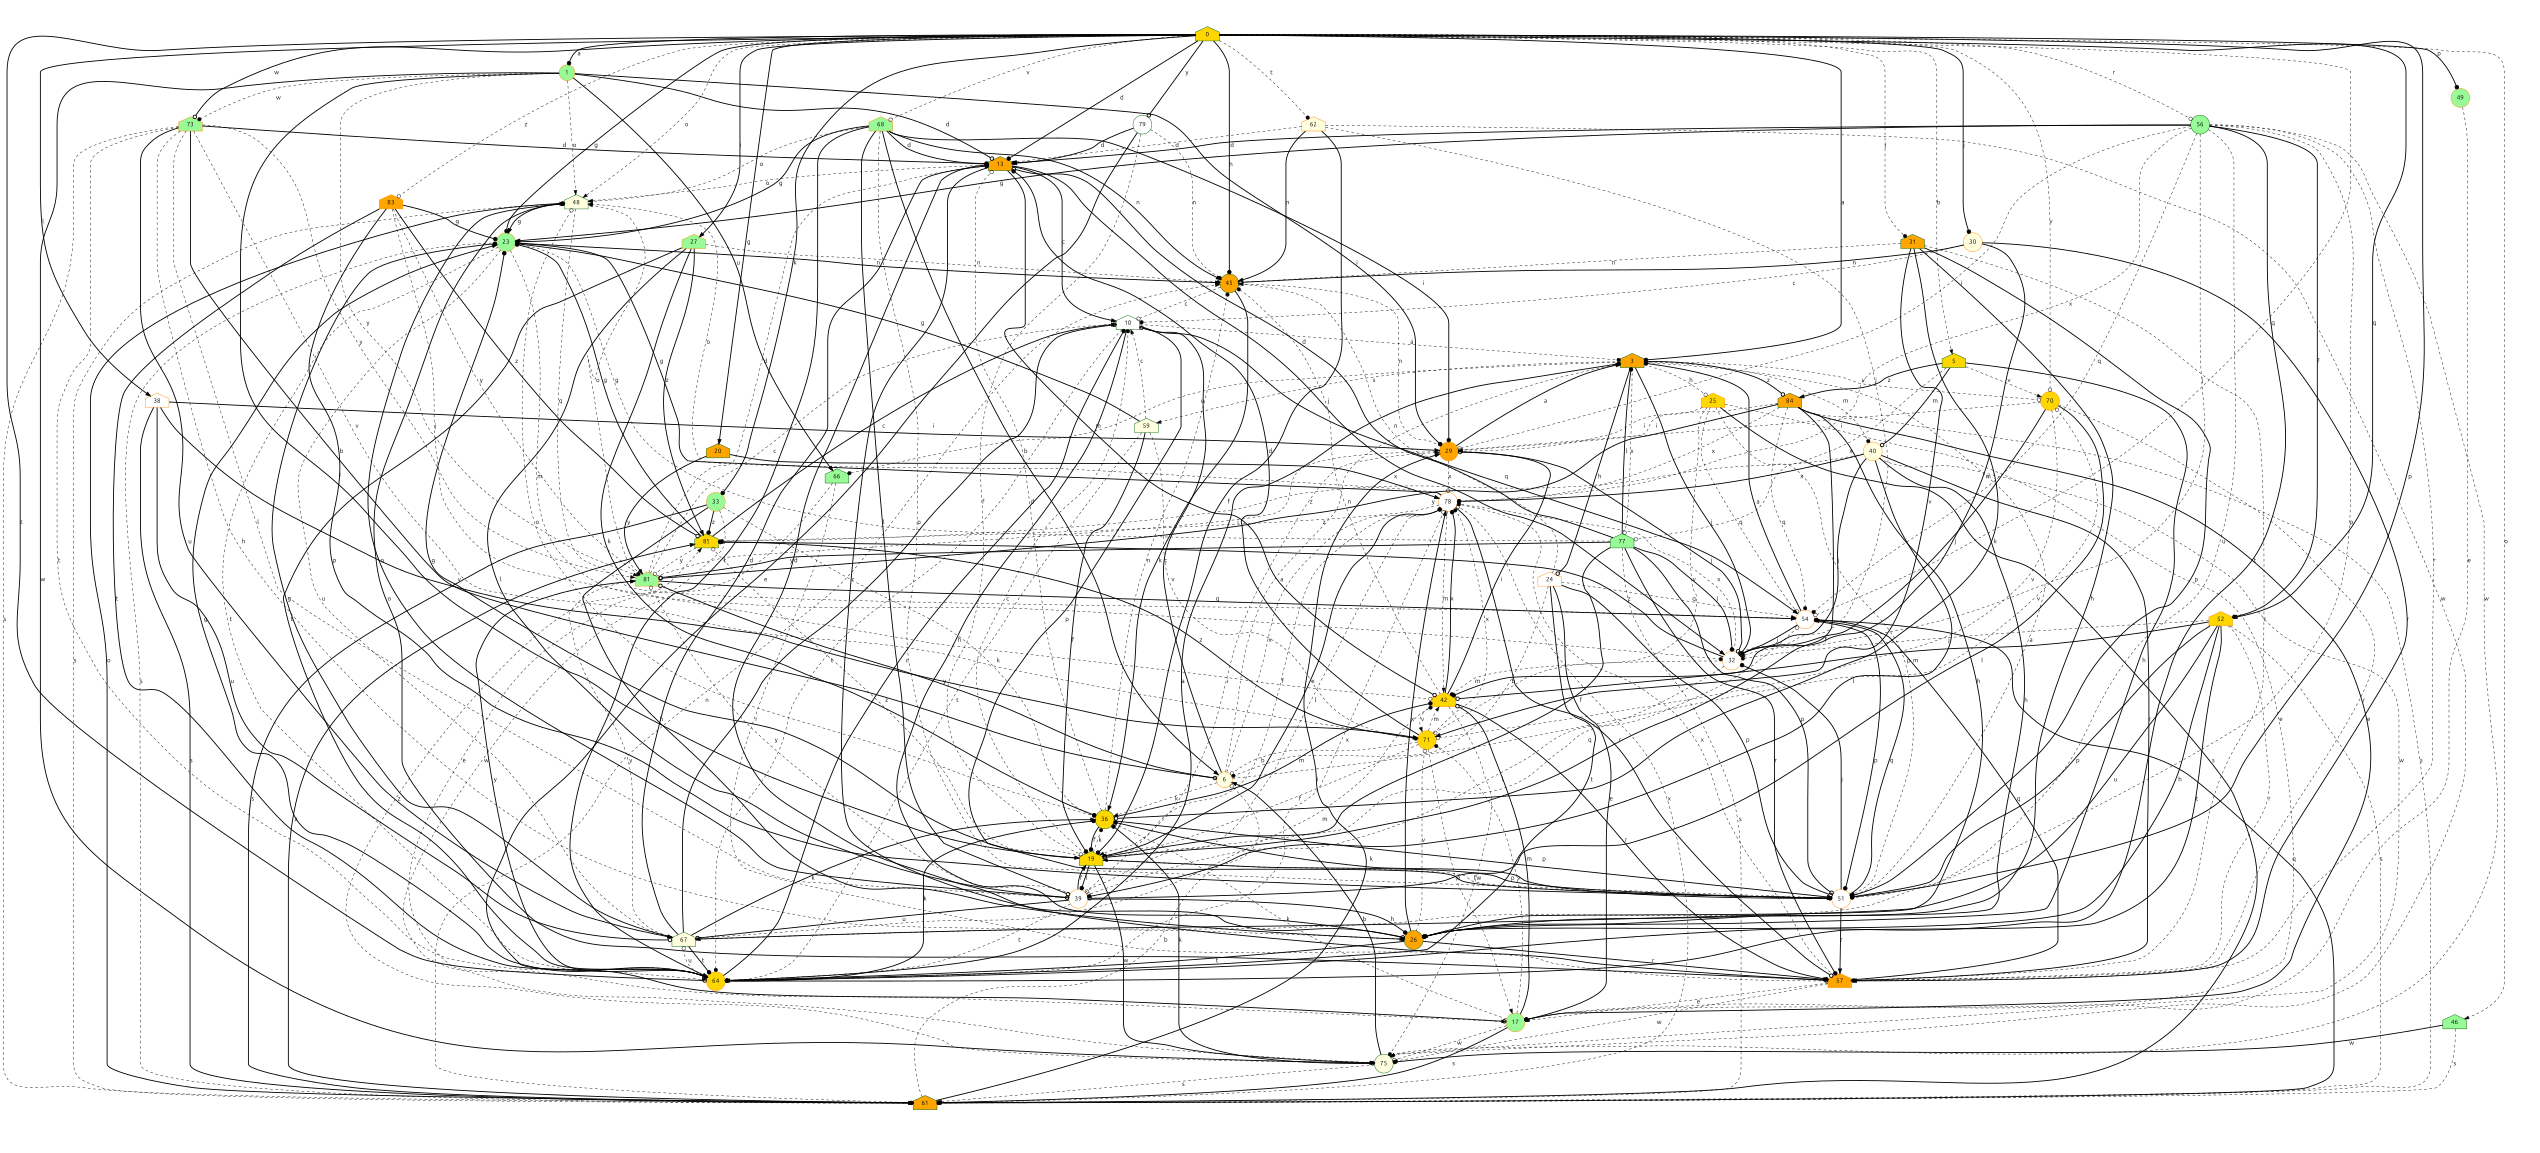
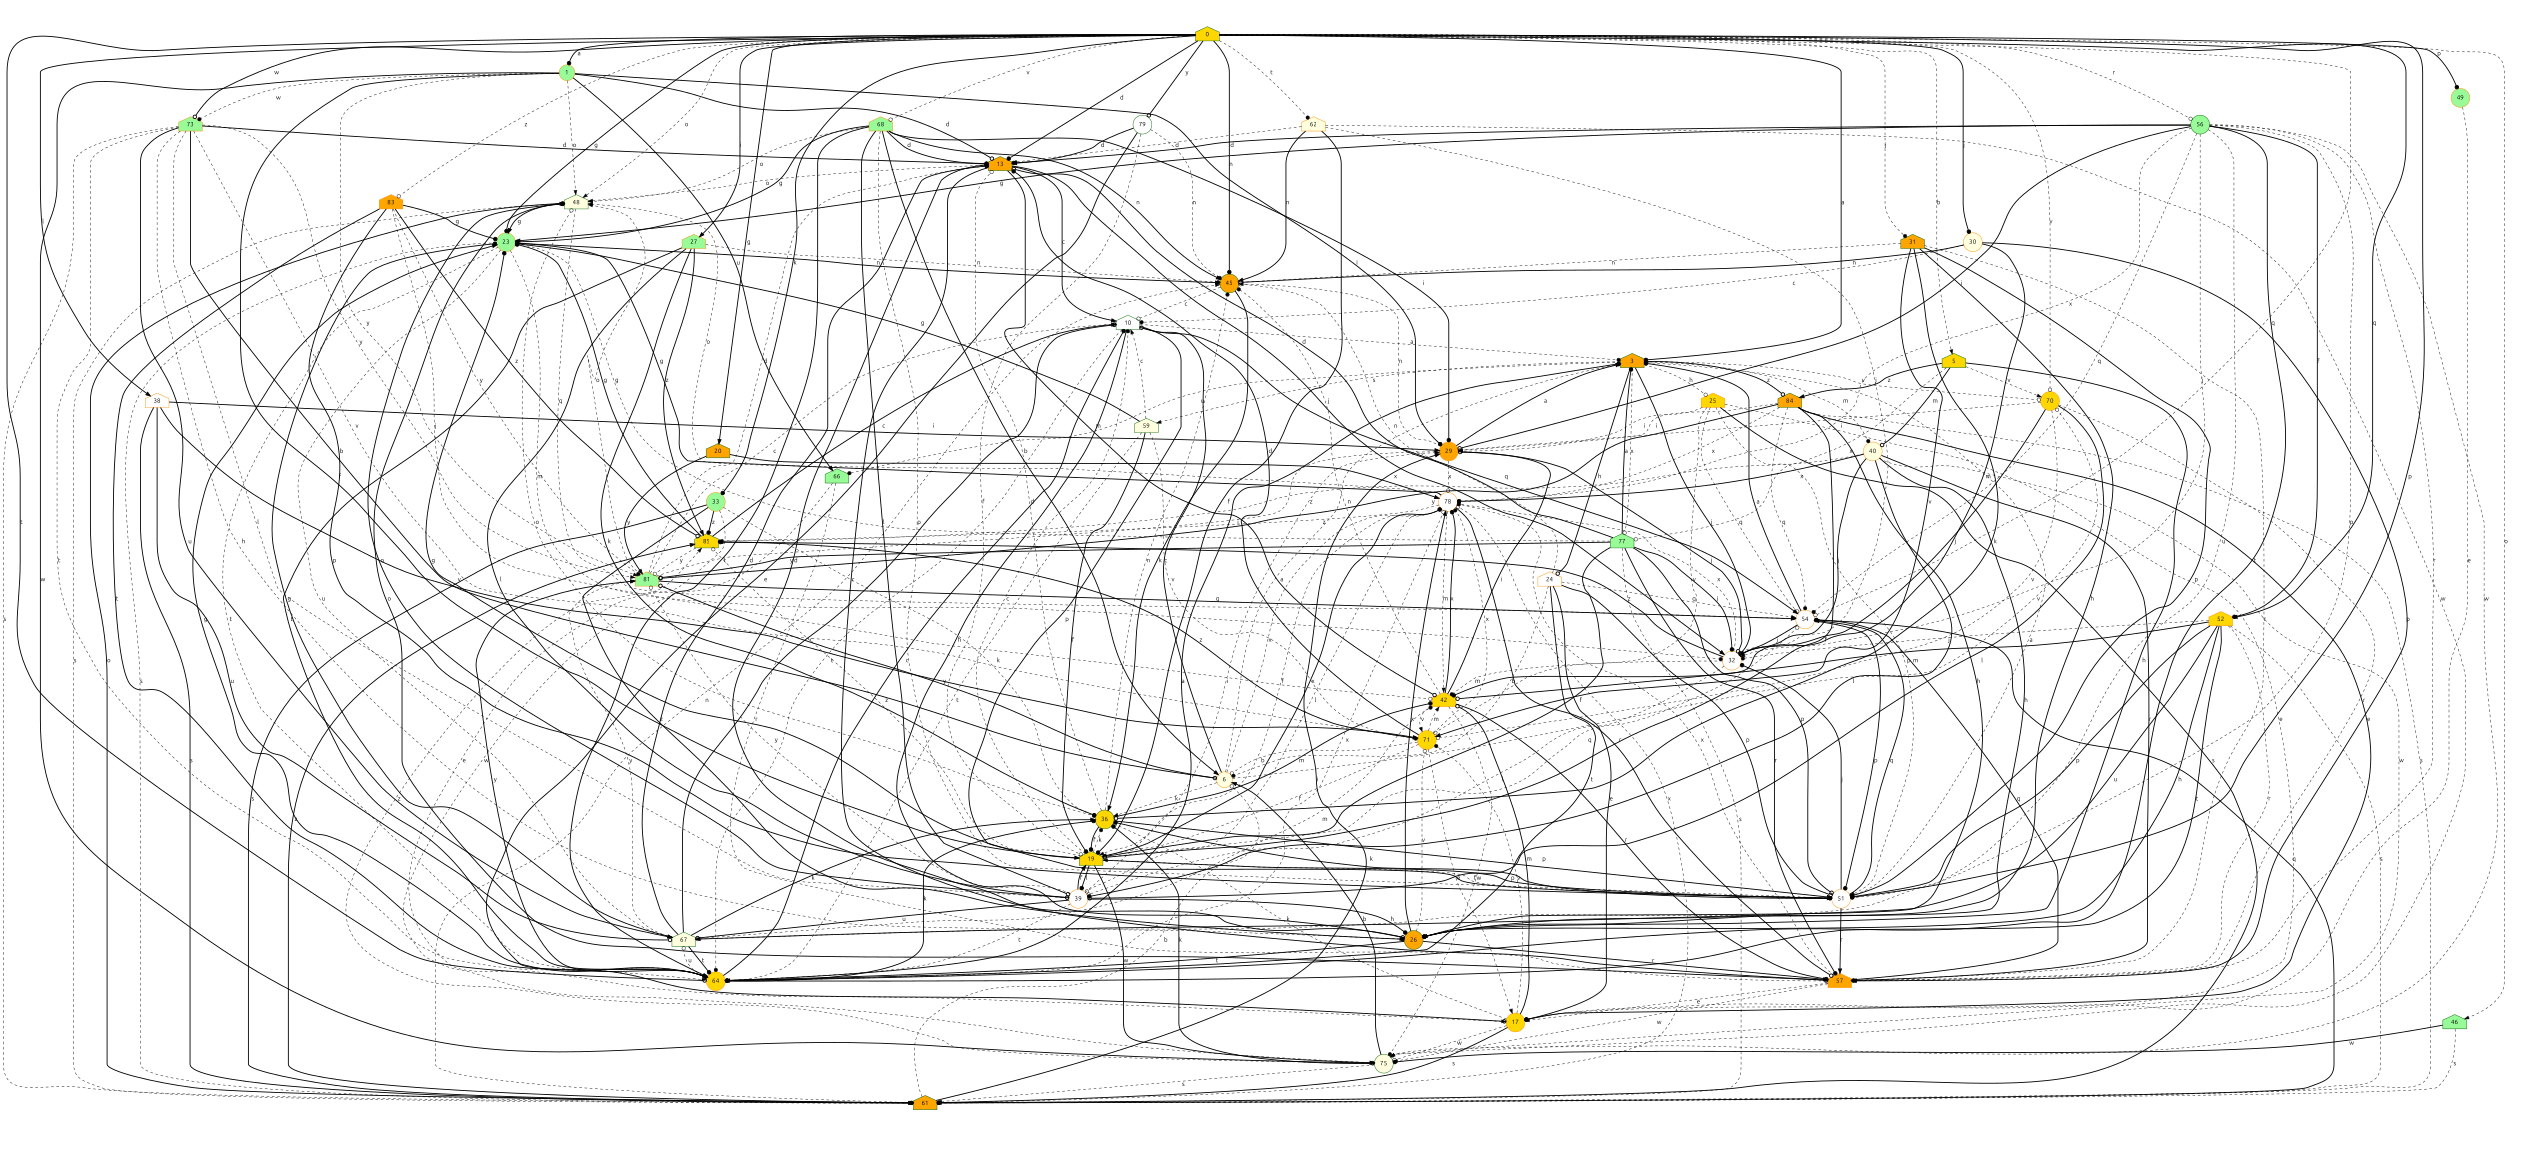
(1855, 337) -> (1855, 337)
(1627, 451) -> (1627, 451)
(2408, 619) -> (2408, 619)
(662, 719) -> (662, 719)
(1515, 1022) -> (1515, 1022)
